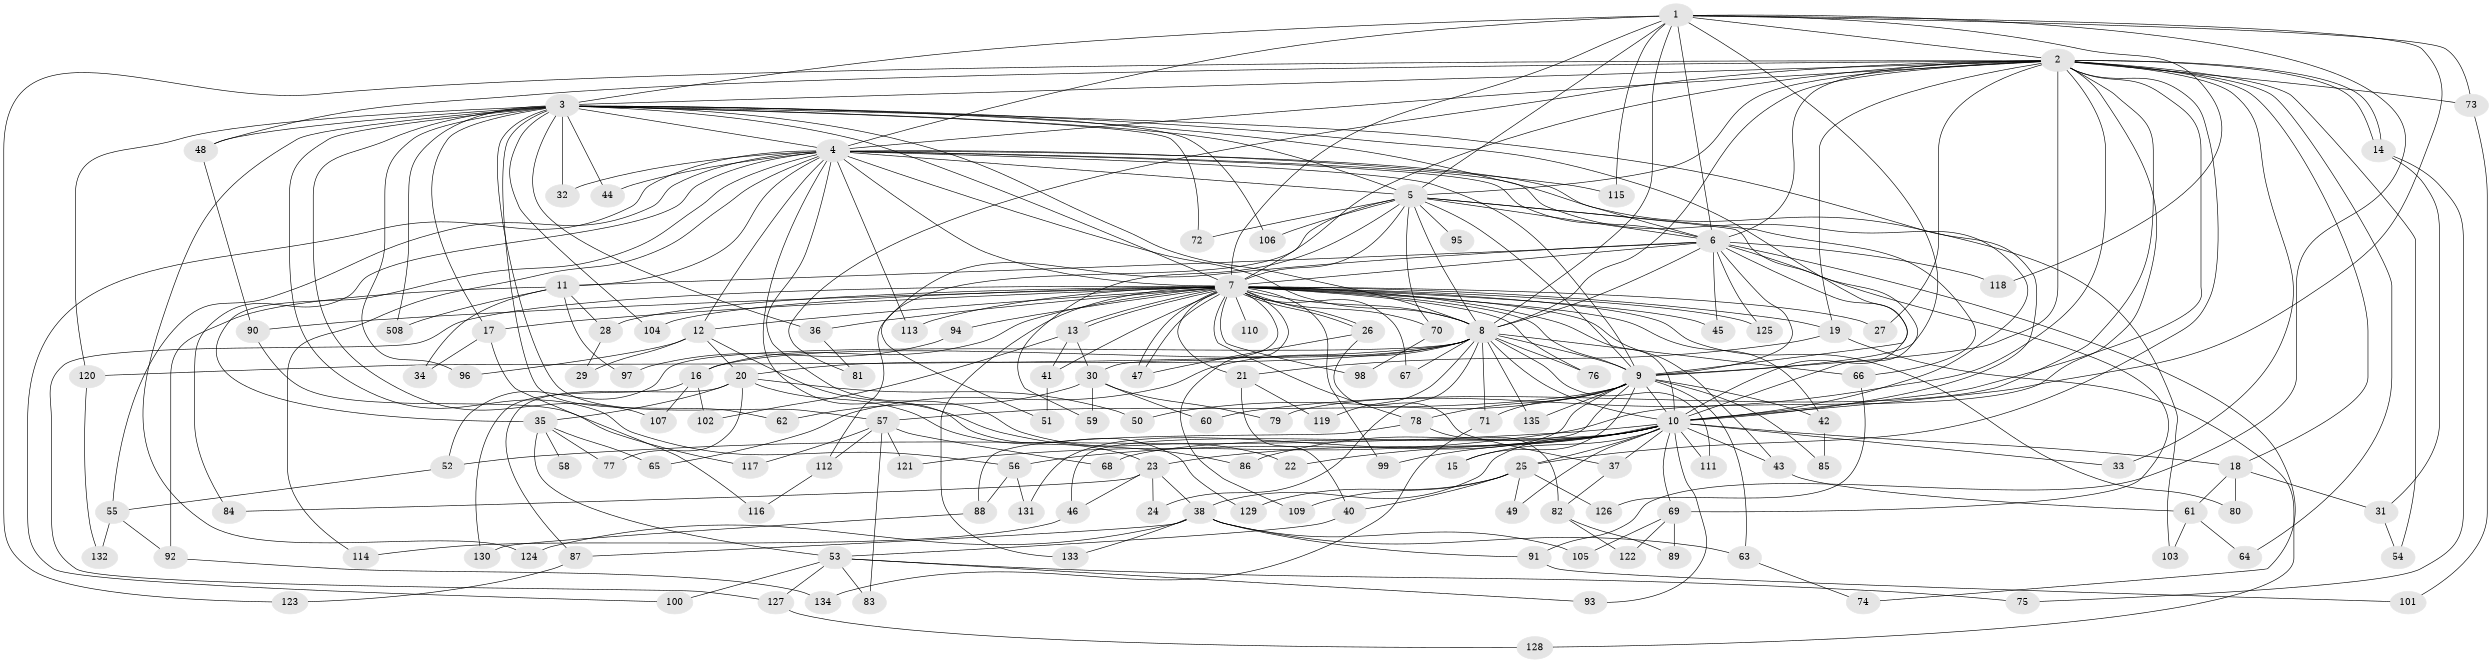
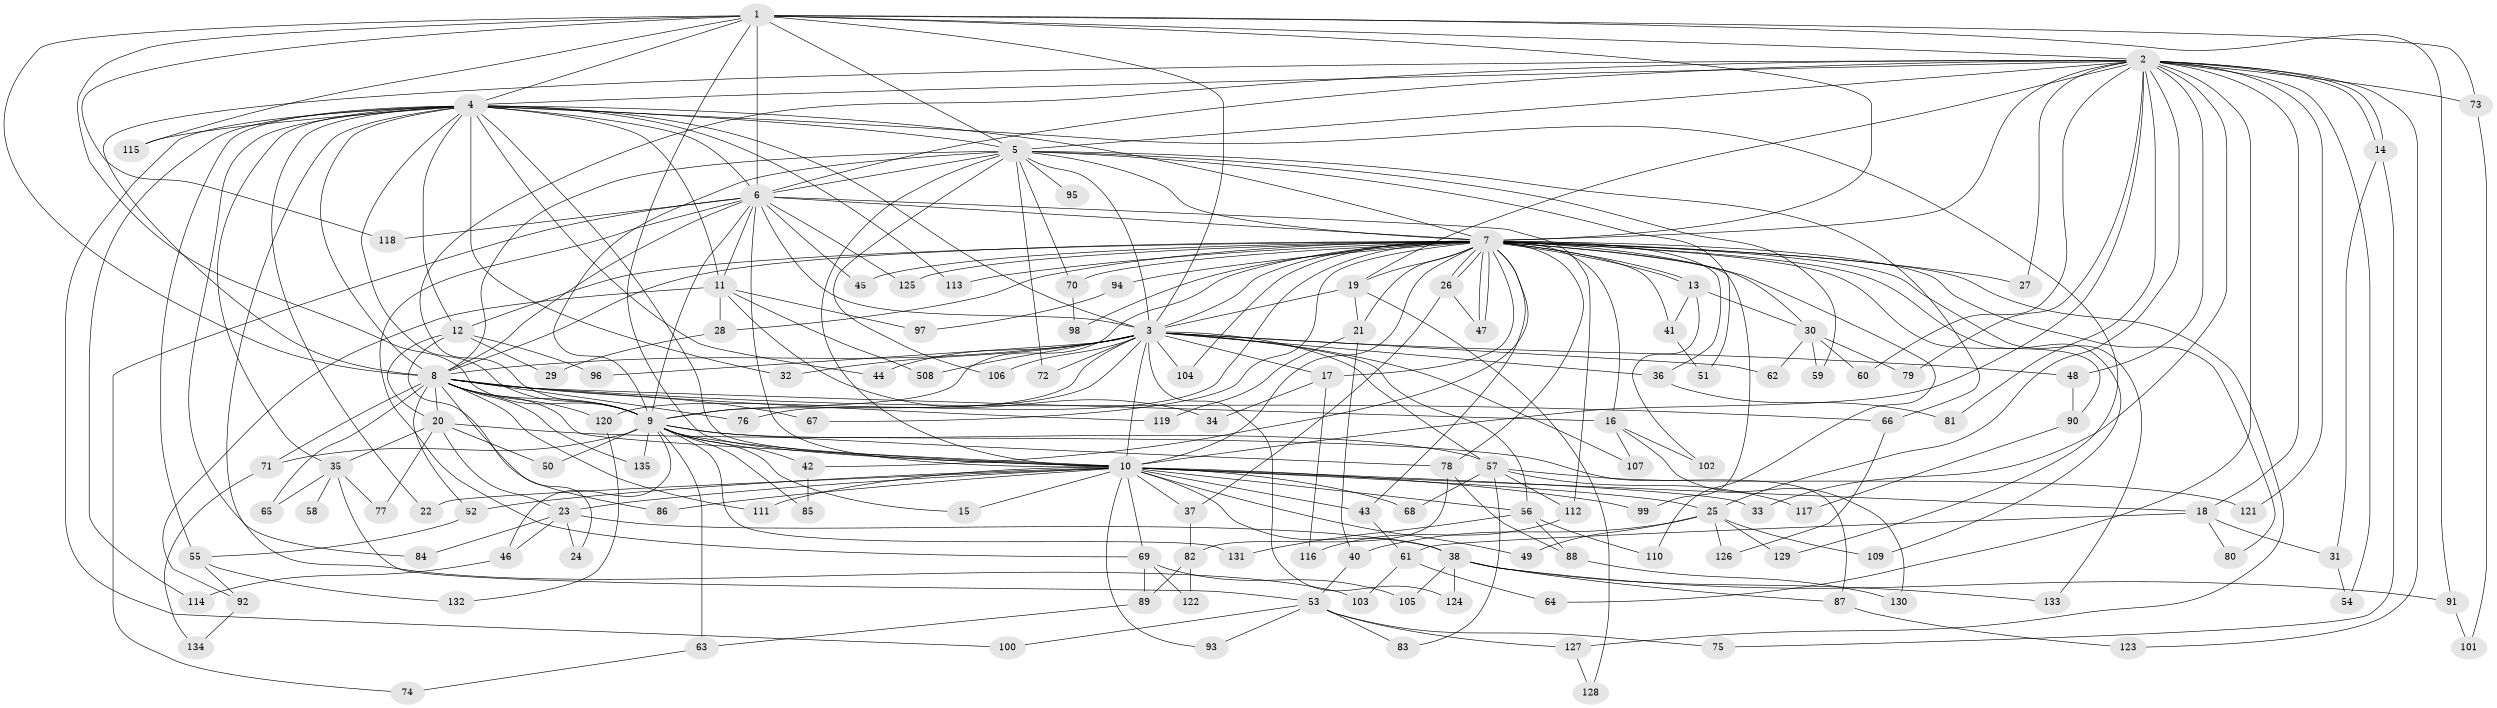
(1310, 83) -> (1256, 308)
none -> (1596, 540)
(1470, 541) -> (923, 625)
